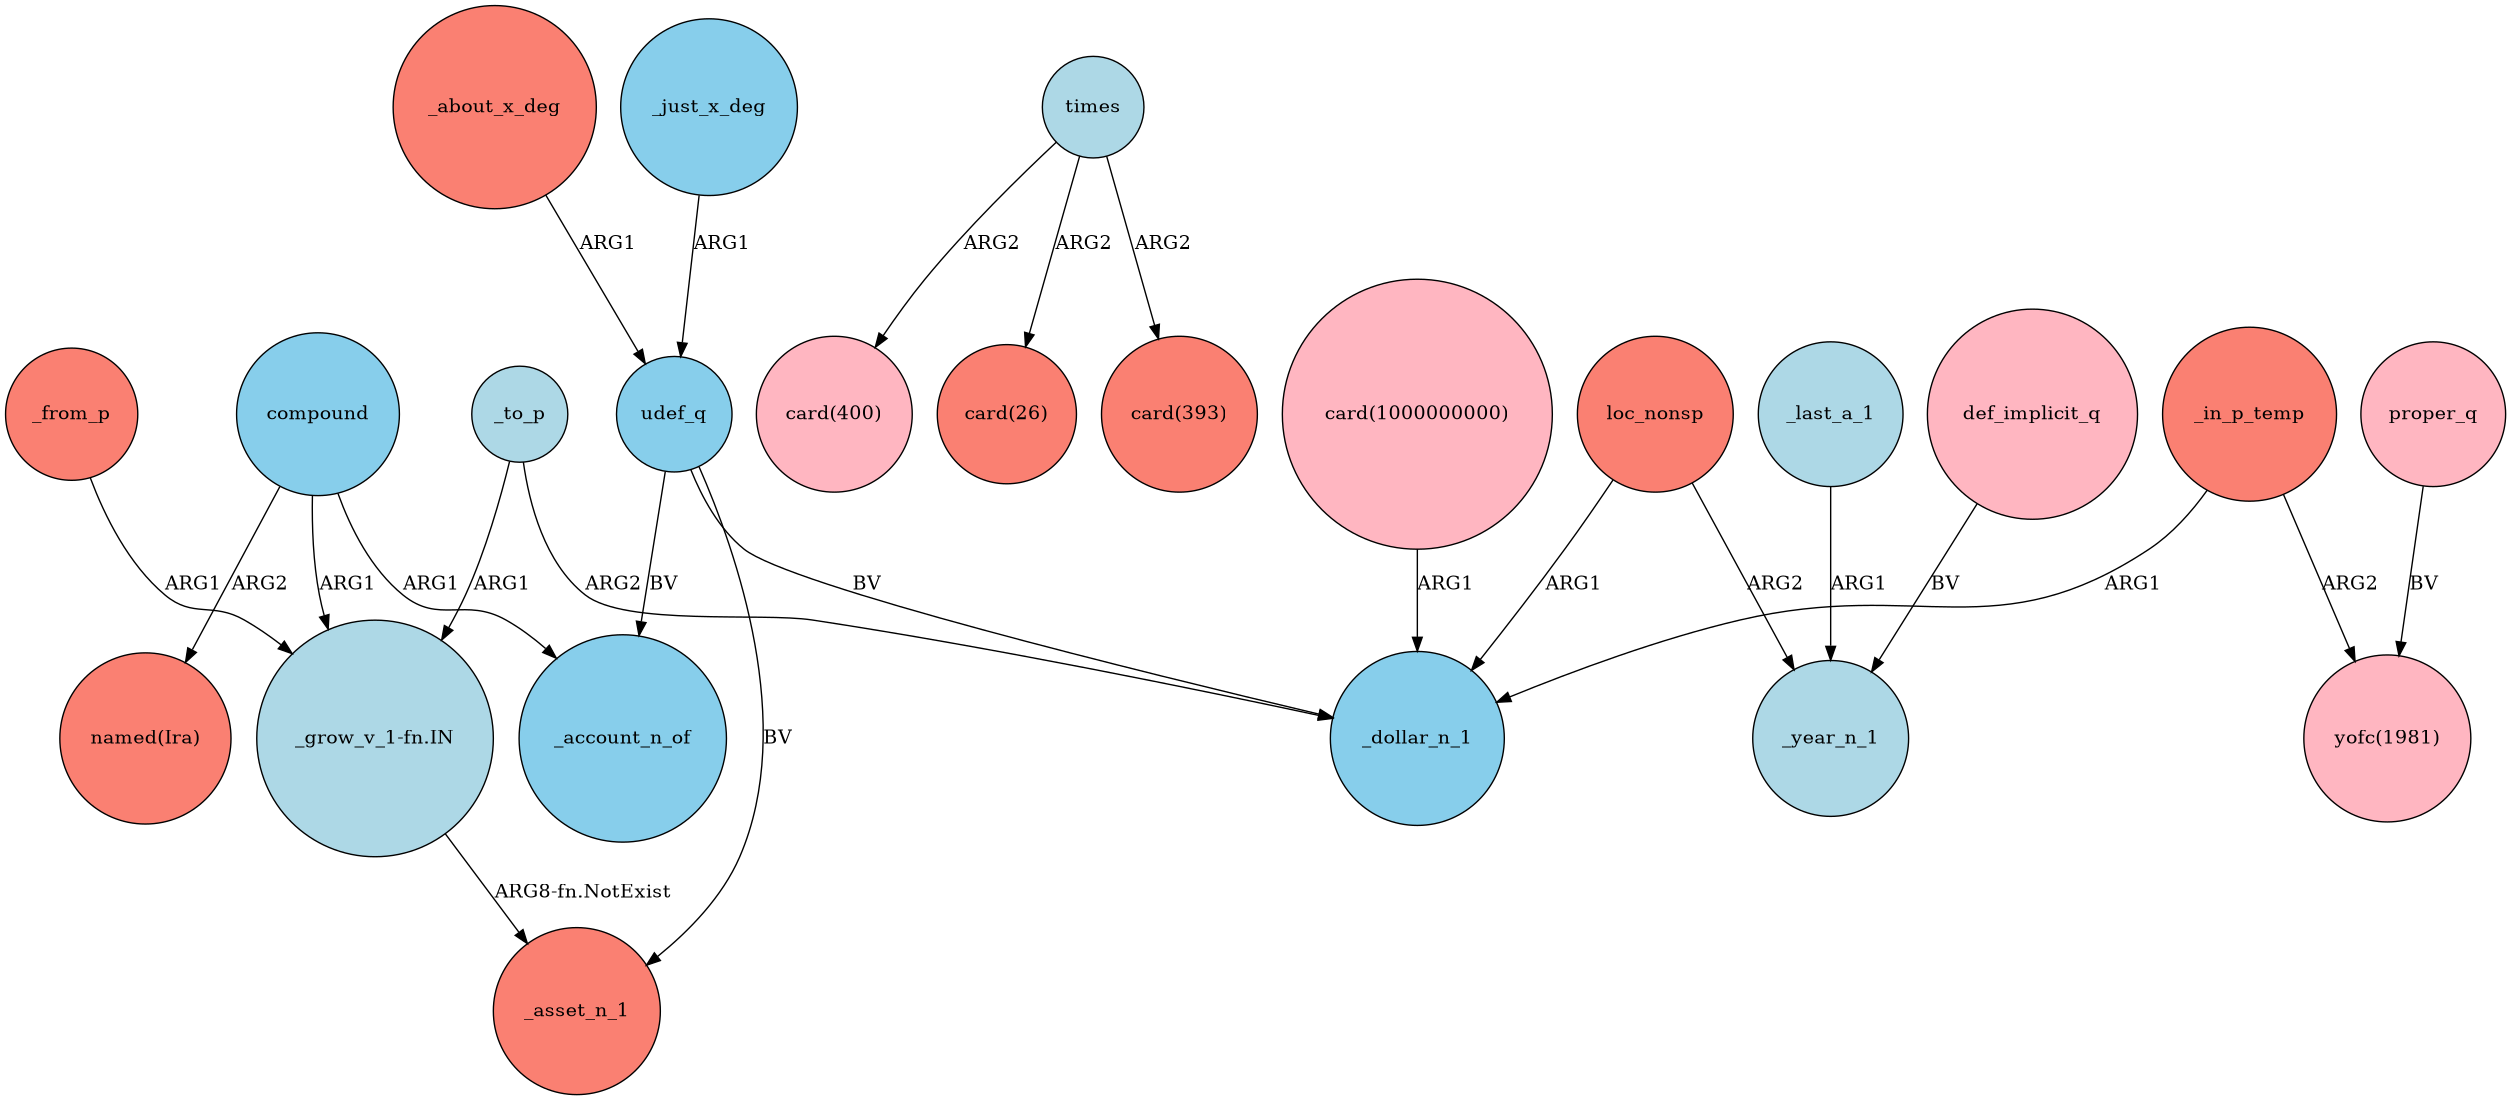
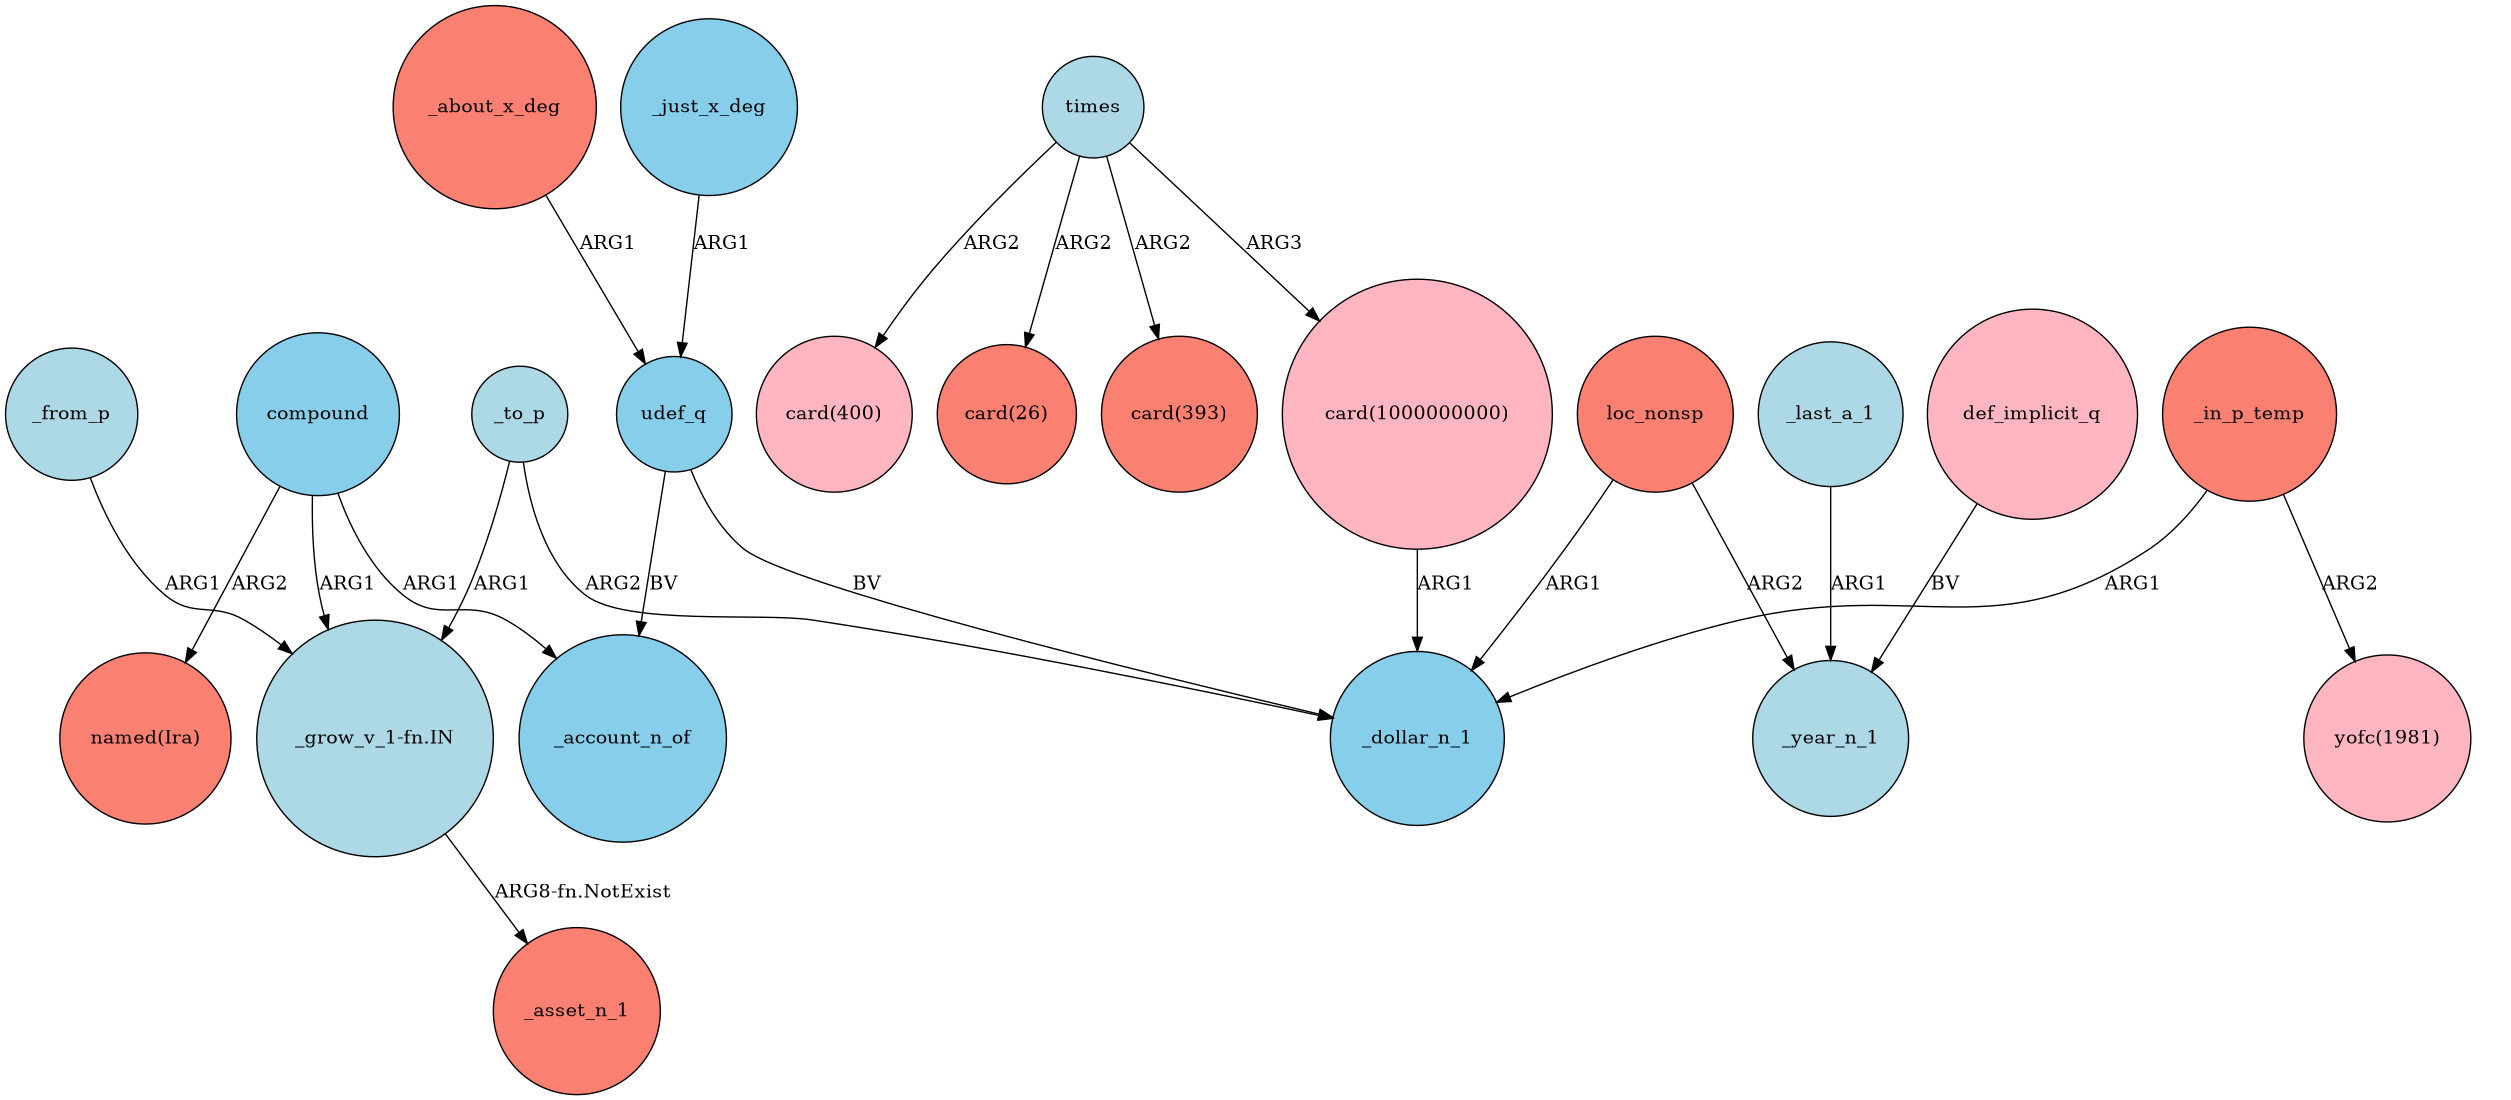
none -> (1219, 227)
(72, 414) -> (72, 414)
(2433, 414) -> none
(762, 724) -> none
